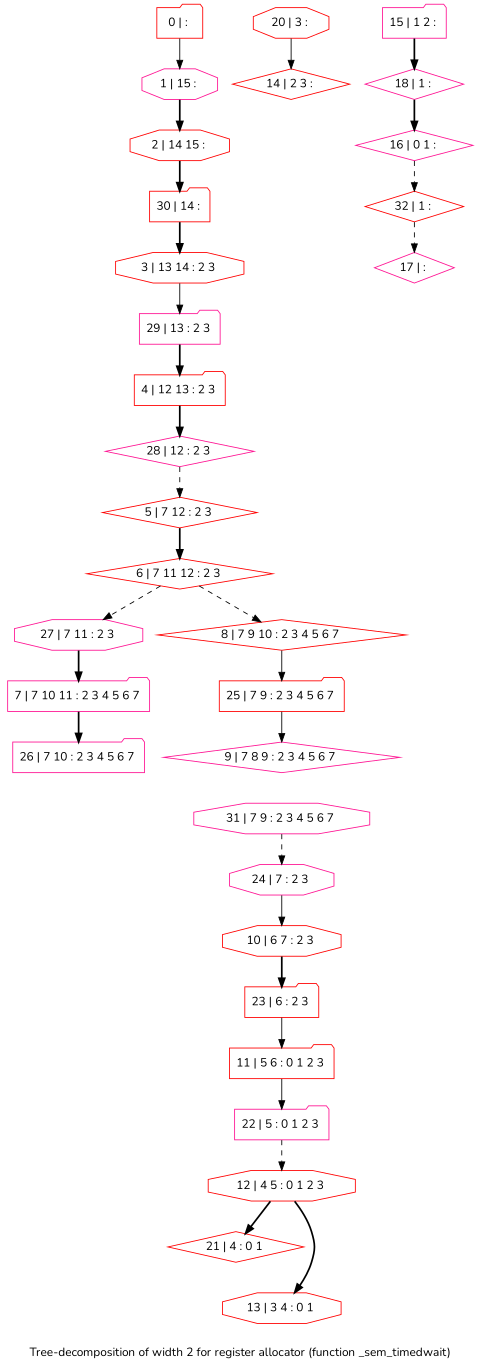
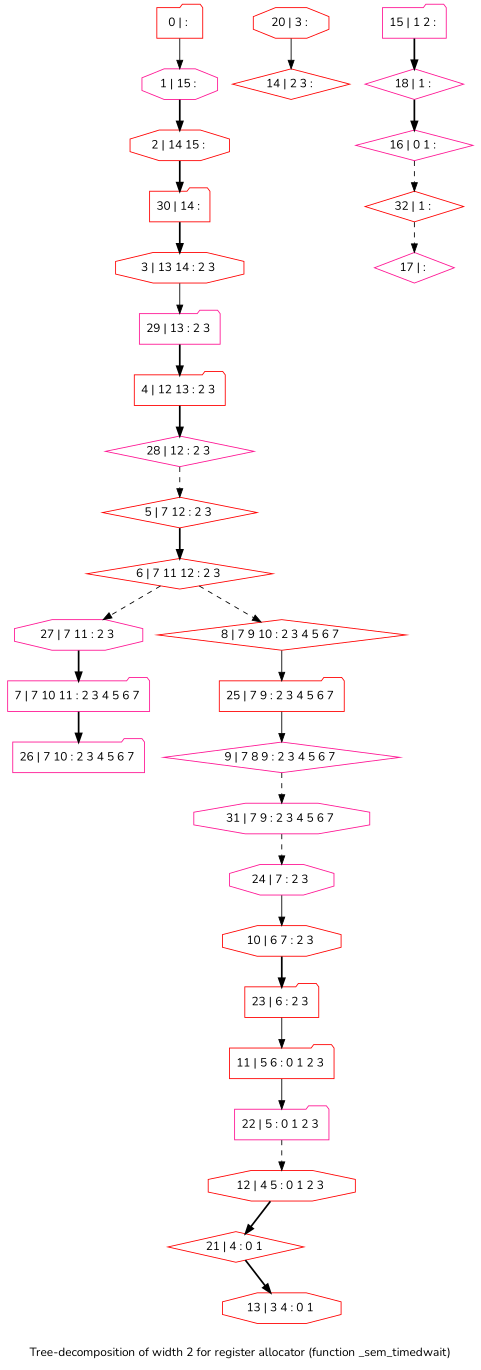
none -> (282, 784)
(314, 1243) -> (255, 1273)
